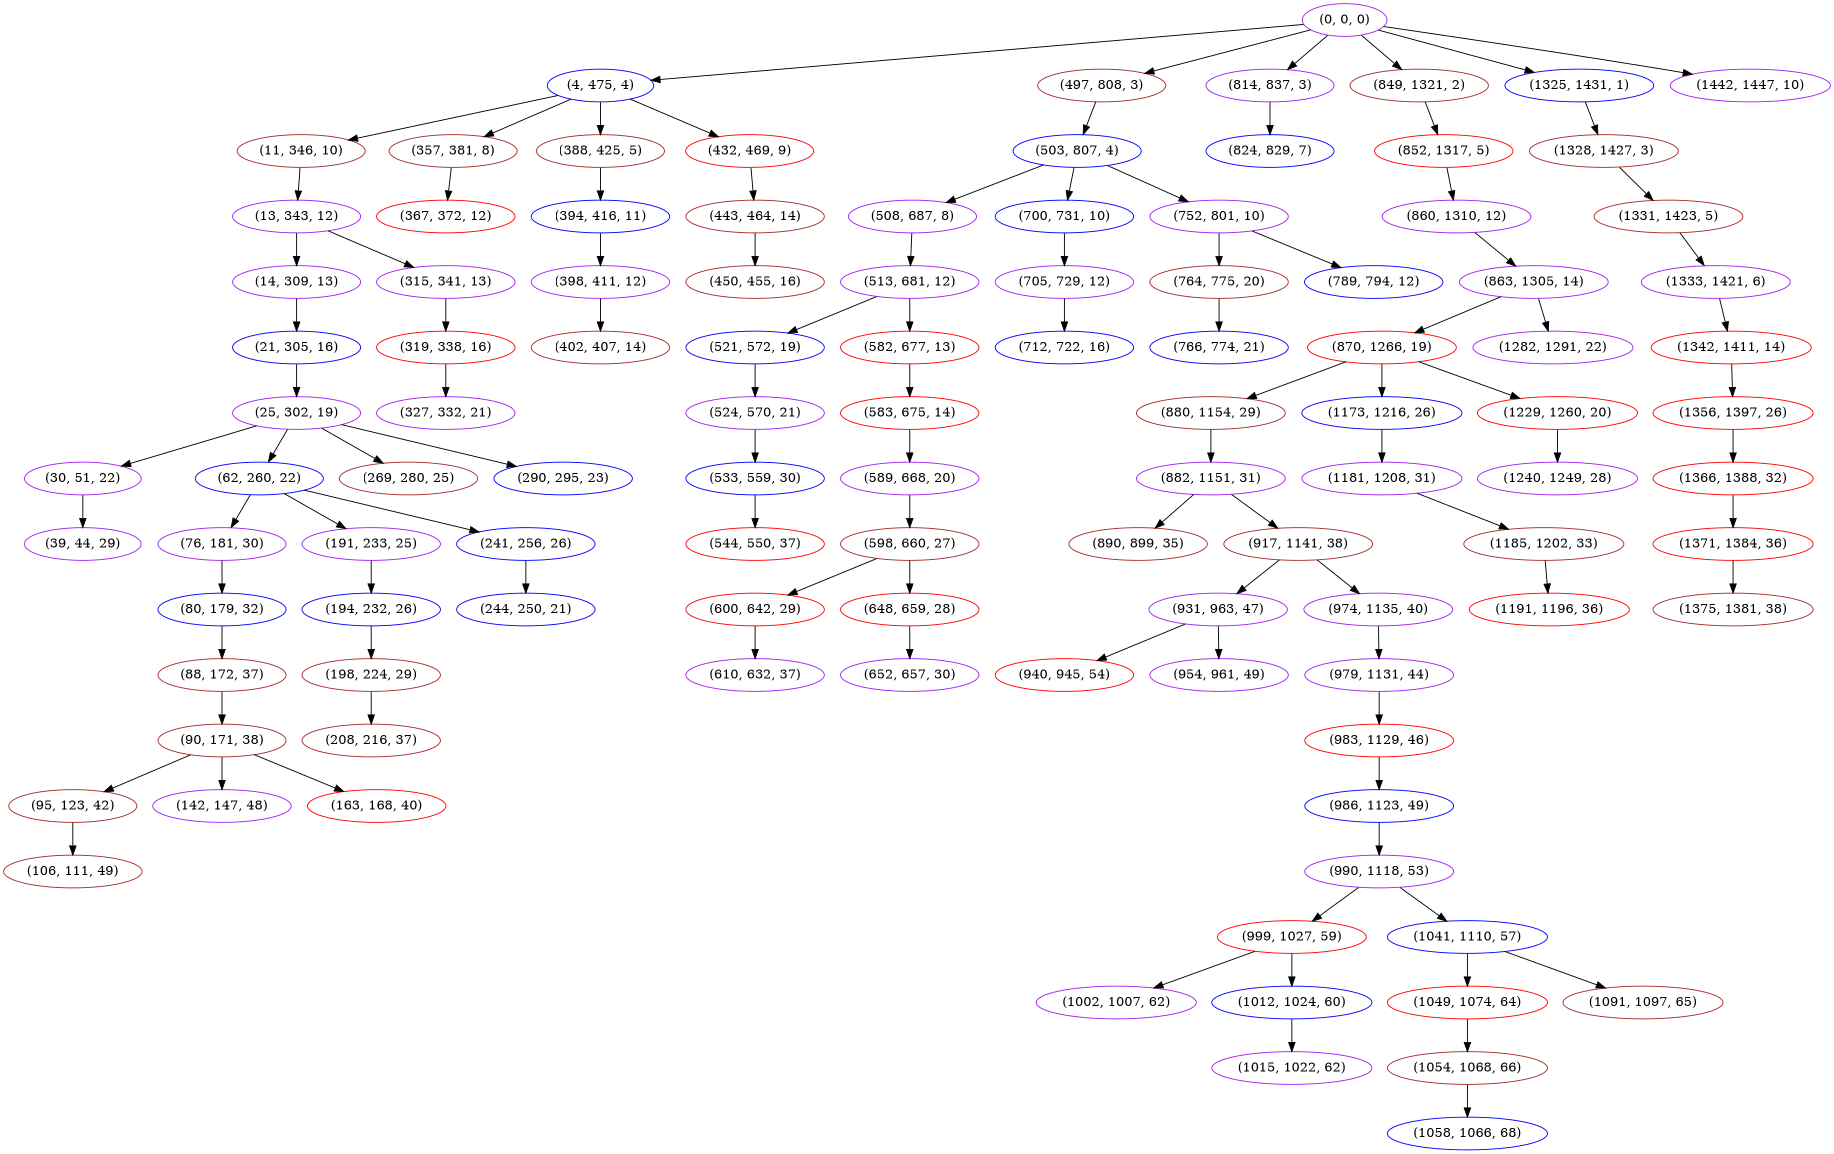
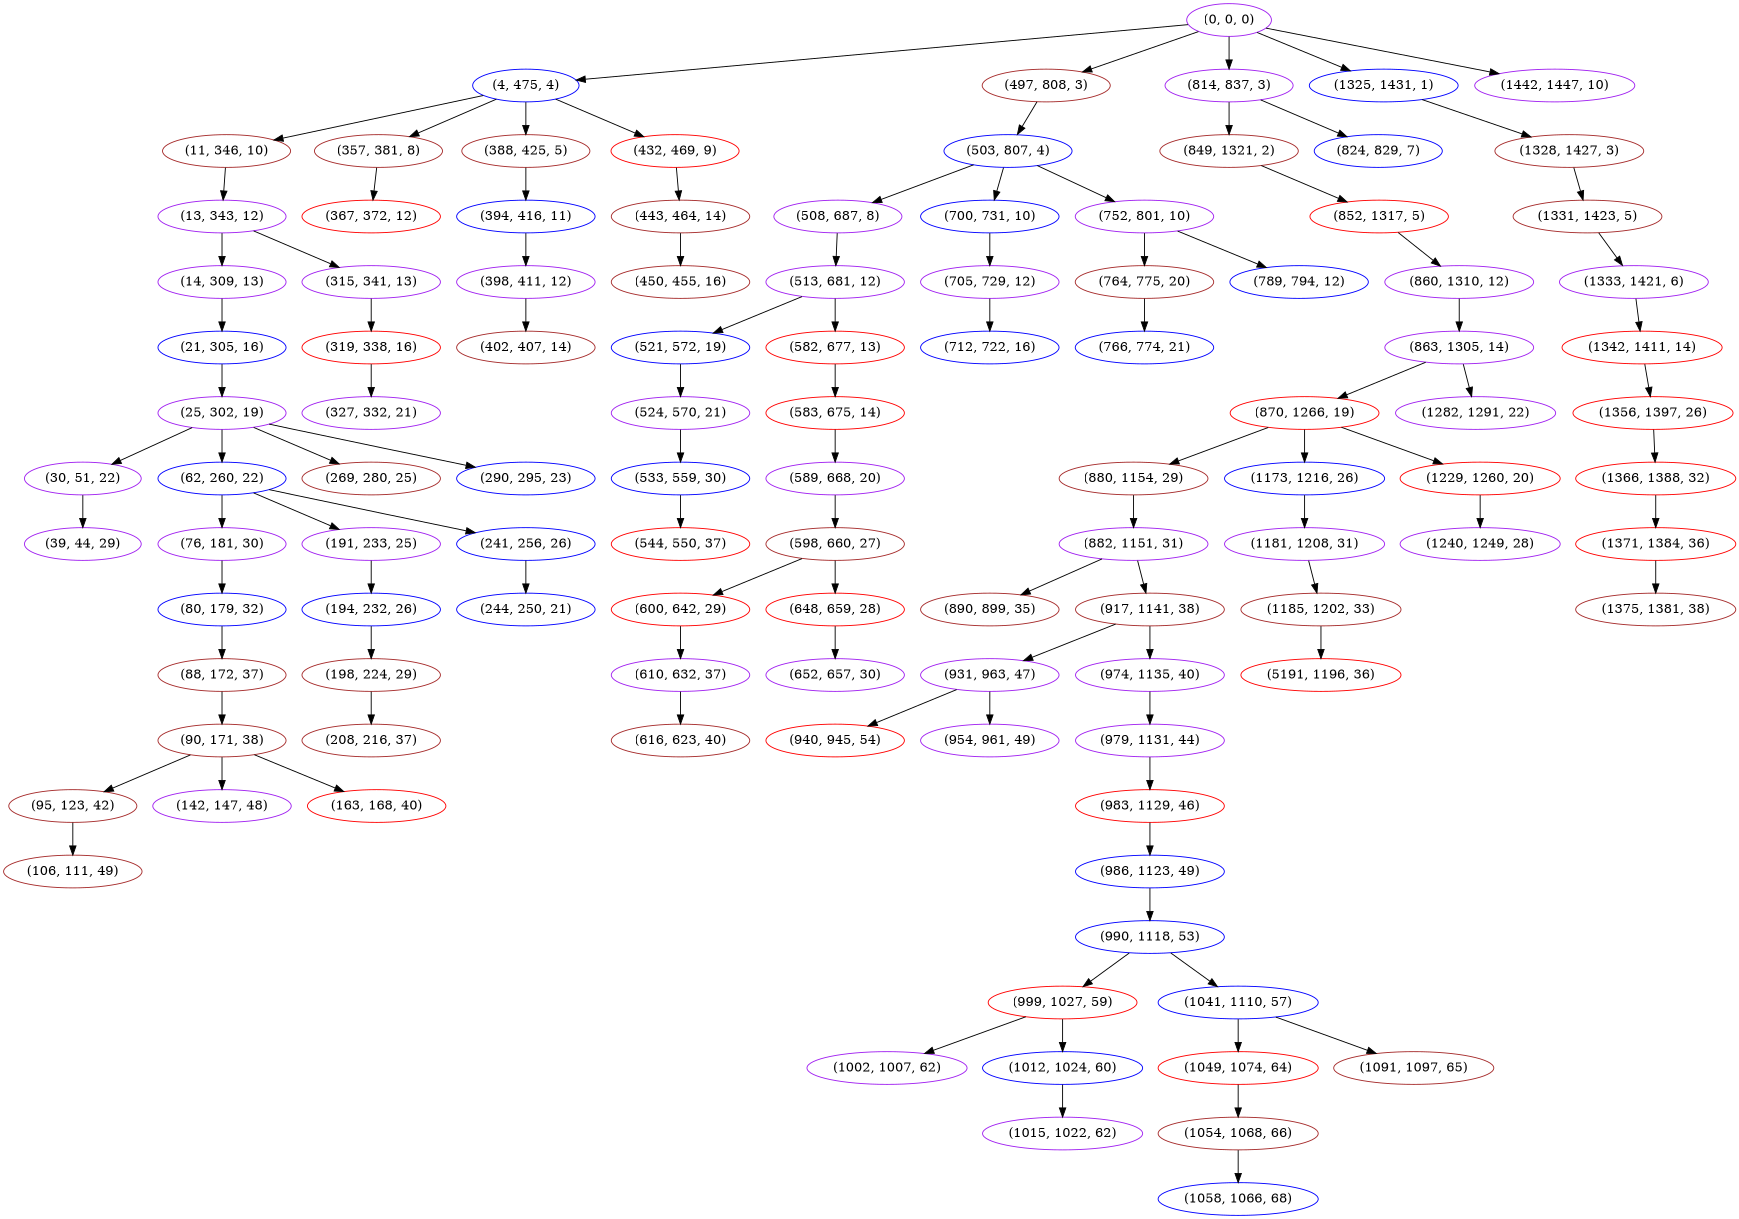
(1378, 49) -> (1229, 114)
(1549, 610) -> (1321, 675)
none -> (681, 741)
(1379, 872) -> (1150, 937)
